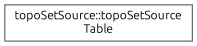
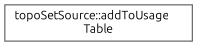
(99, 23) -> (99, 23)
